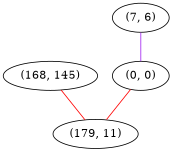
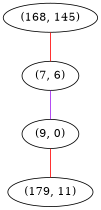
(141, 76) -> (50, 134)
(73, 105) -> (50, 47)
